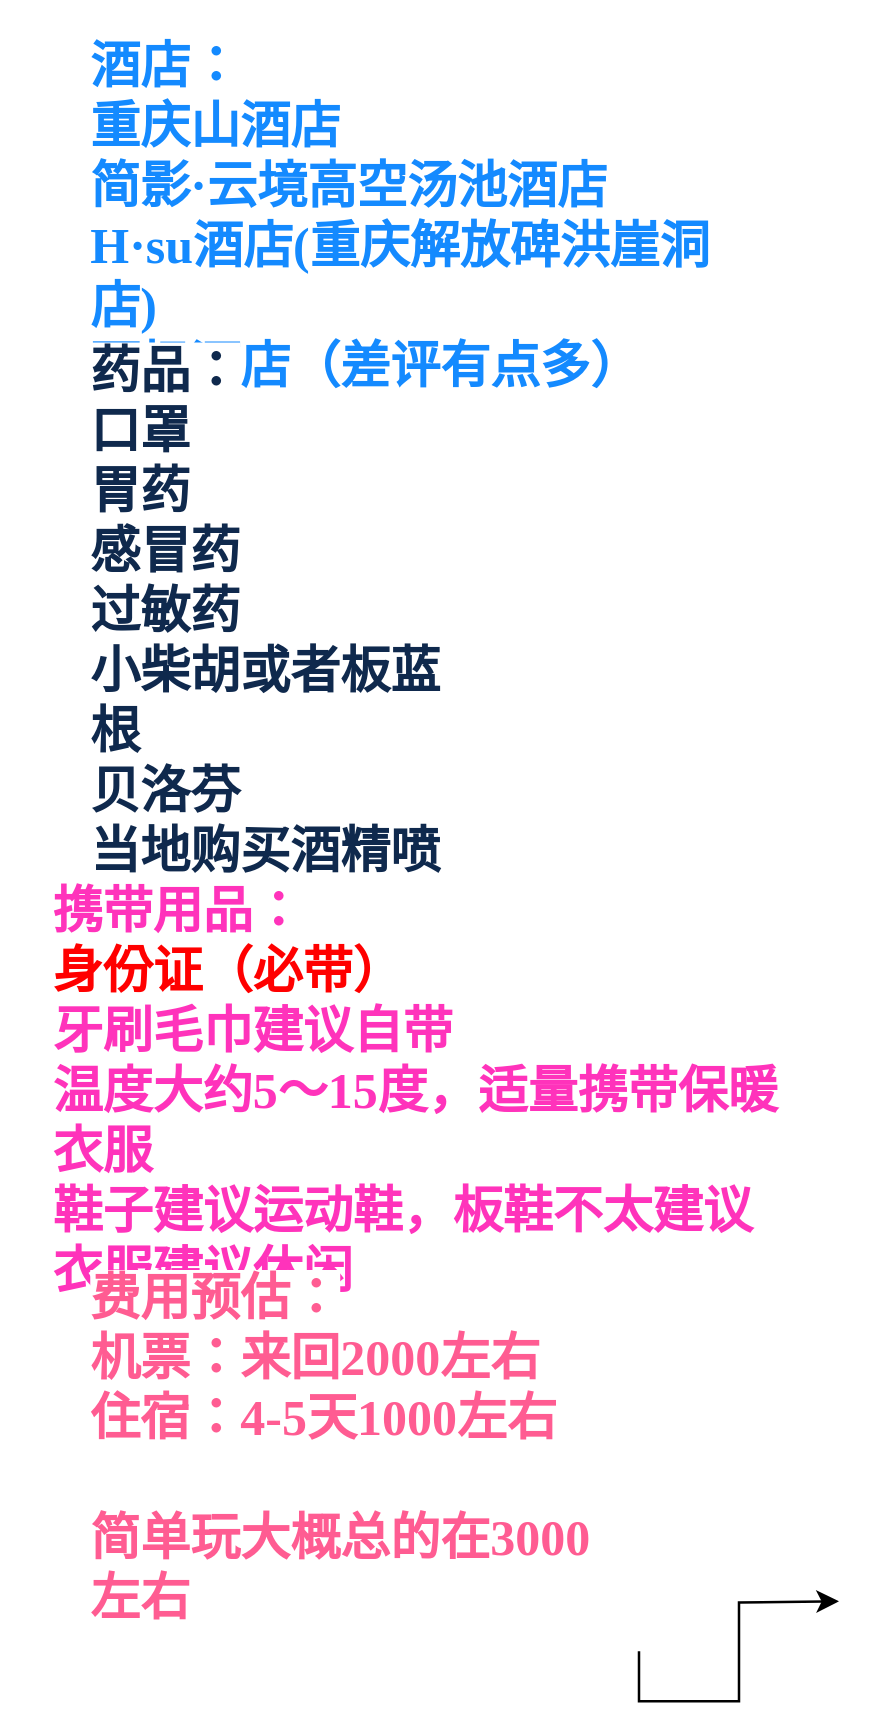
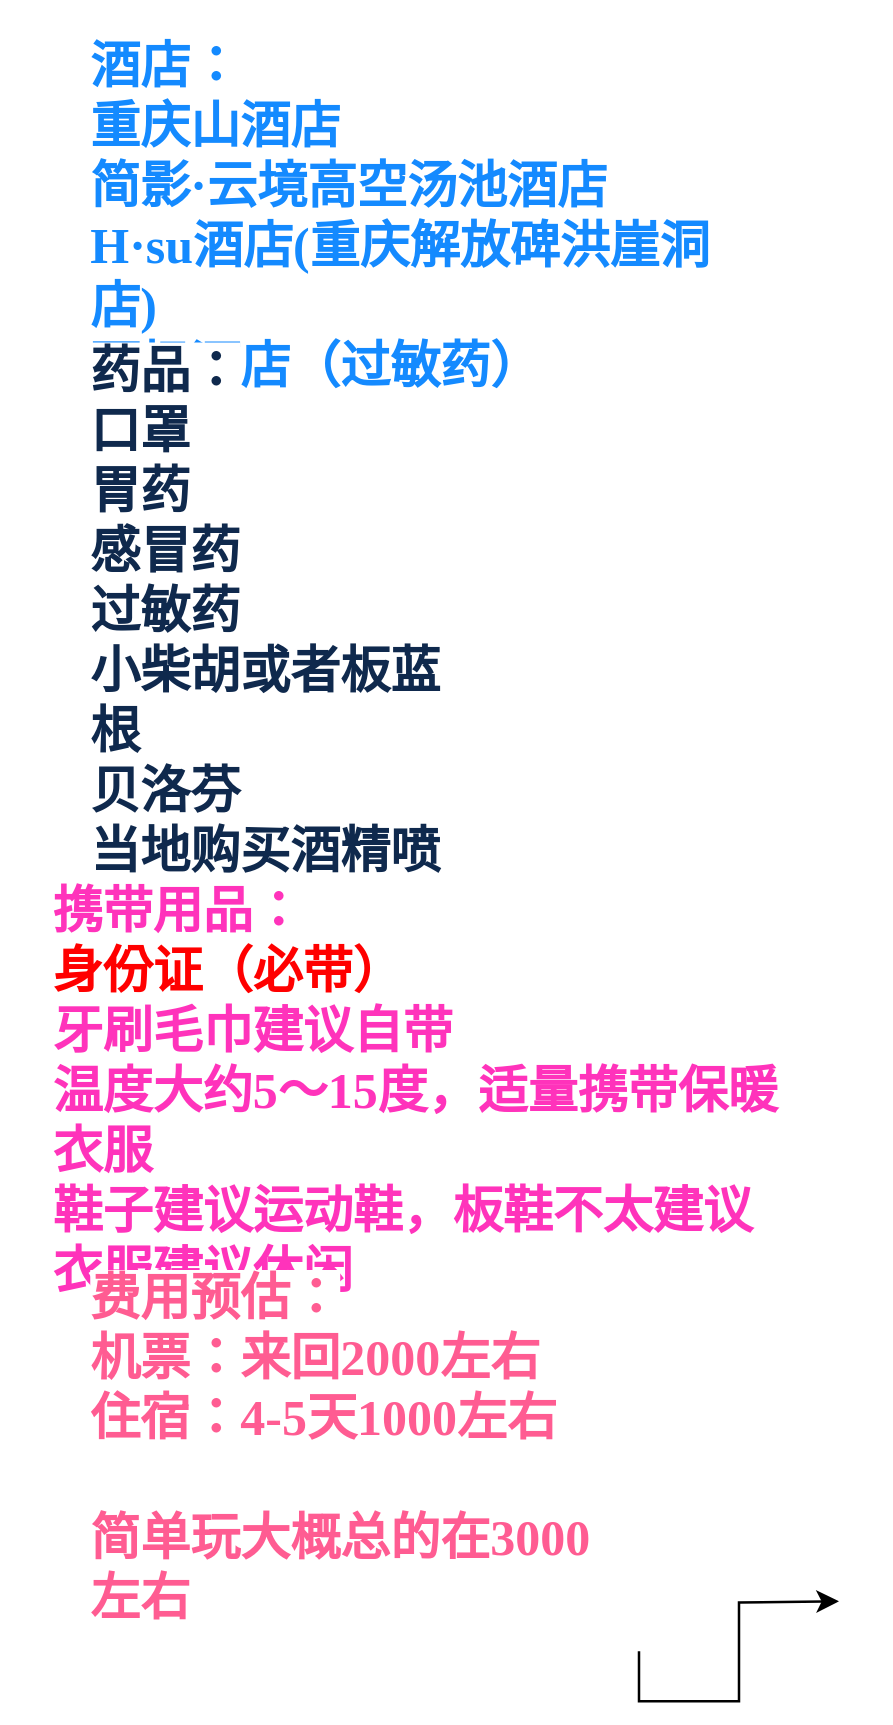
(401, 214) -> (401, 214)
